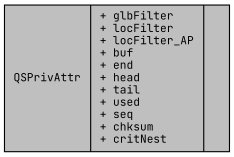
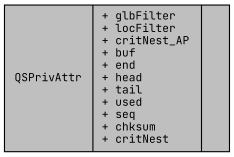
(147, 41) -> (146, 41)
